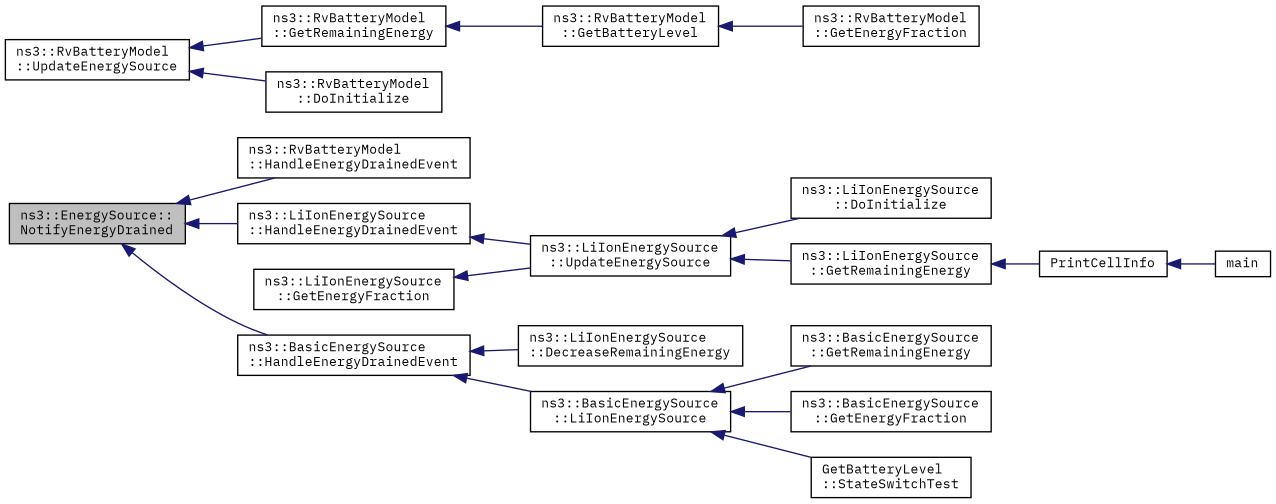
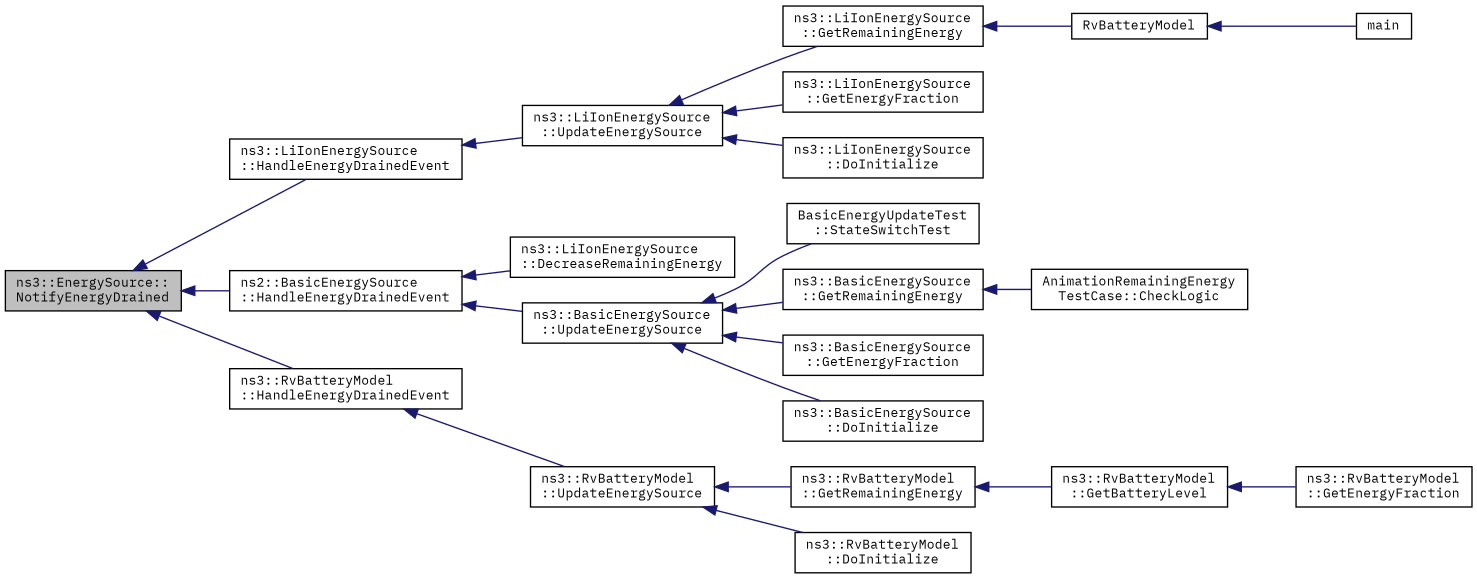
(1103, 264) -> (1140, 26)
(499, 272) -> (759, 108)
none -> (1140, 289)
(354, 355) -> (346, 291)
(631, 412) -> (623, 323)
none -> (883, 421)
none -> (491, 440)
(891, 477) -> (883, 224)
